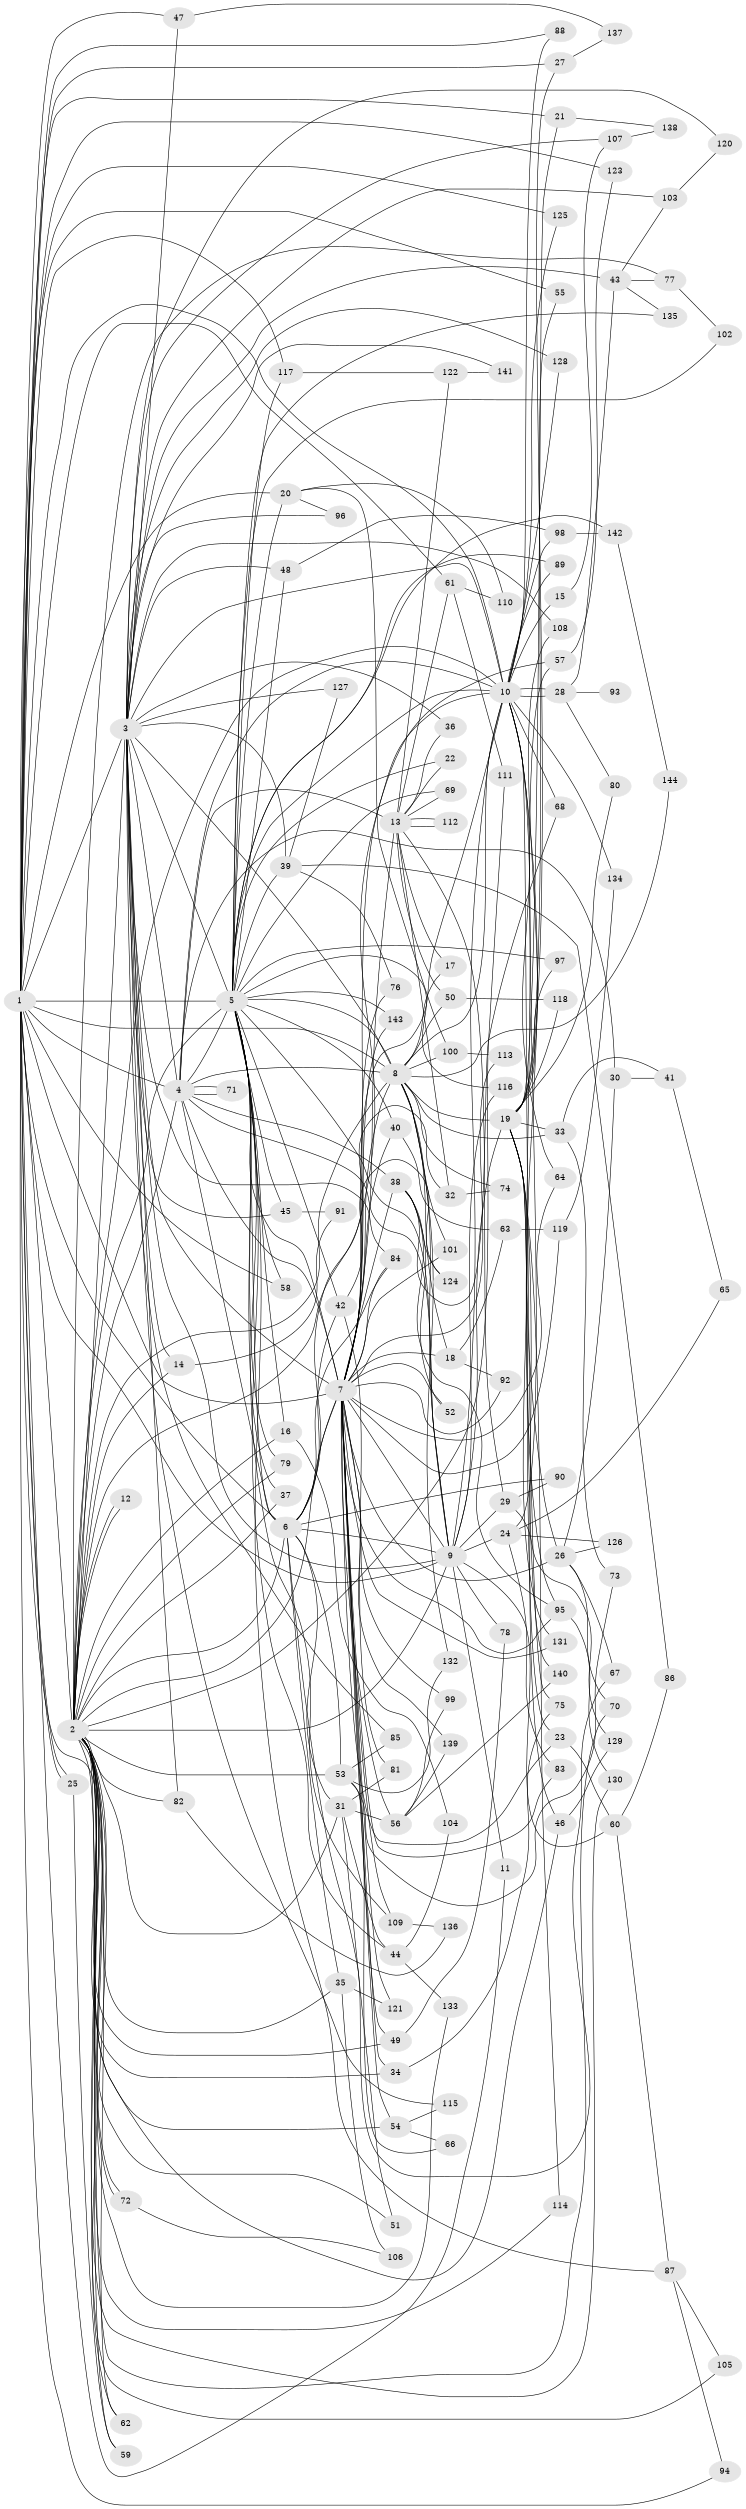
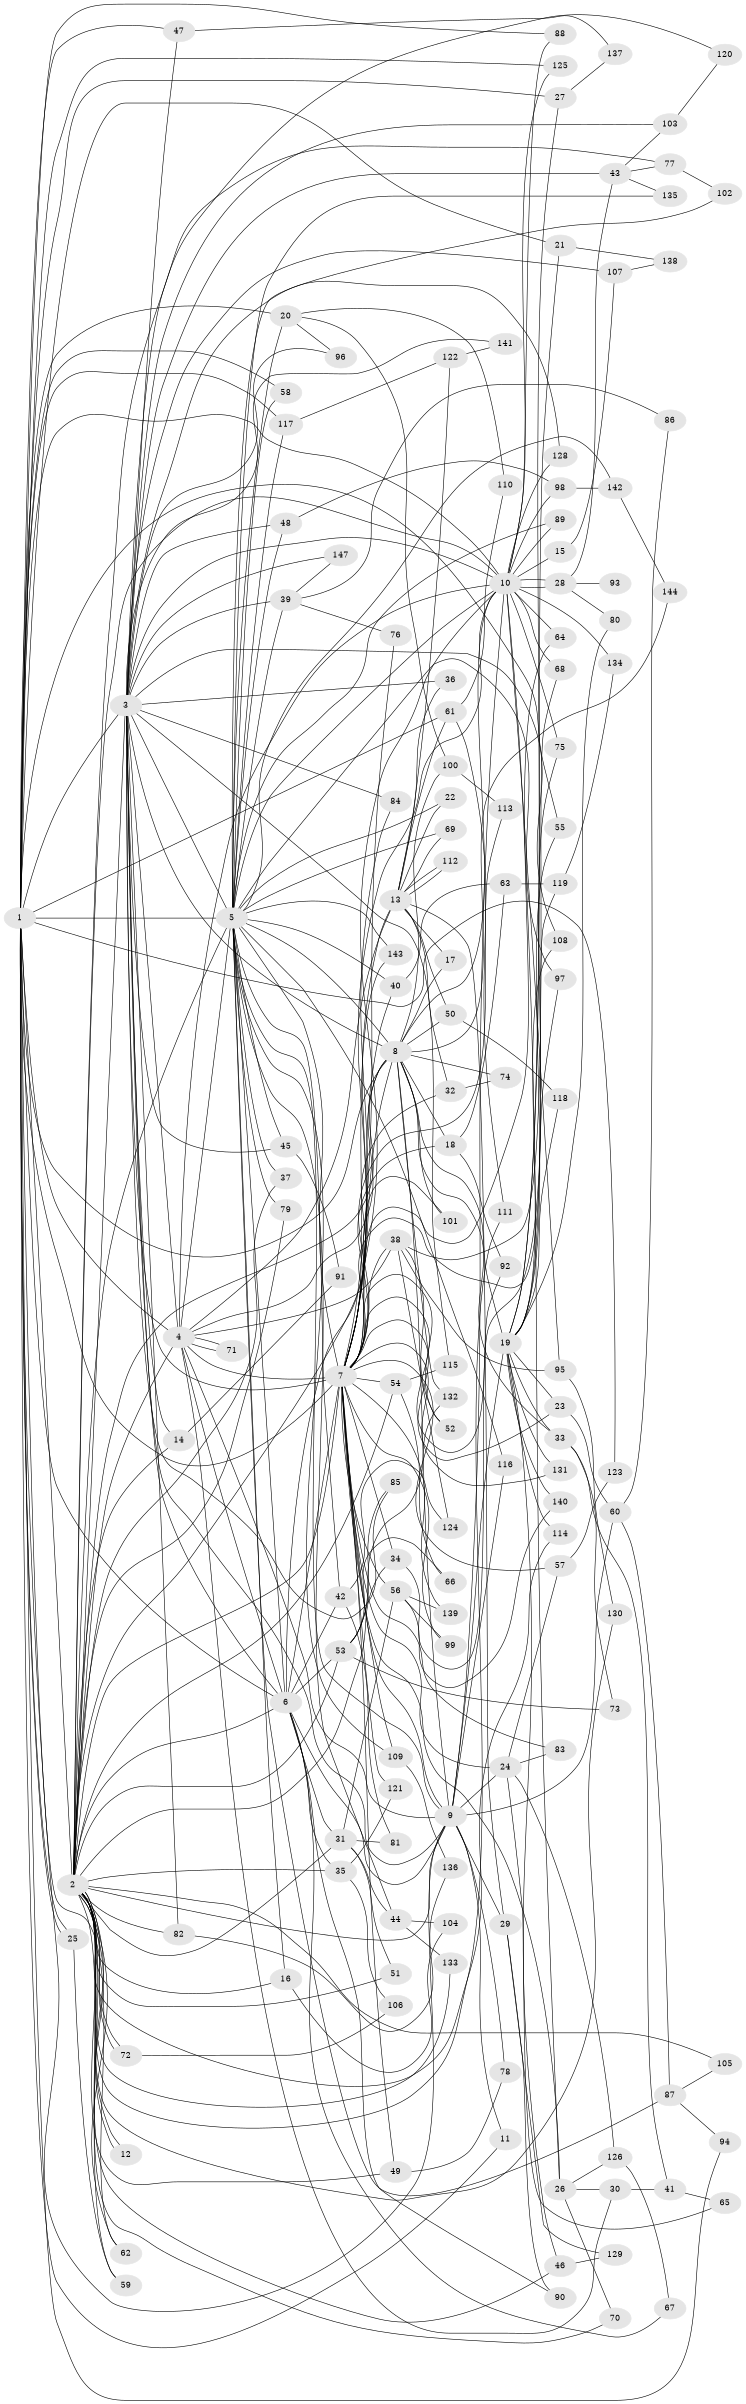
(341, 688) -> (341, 555)
(324, 1374) -> (141, 1221)
(397, 1581) -> (372, 1608)
(595, 1612) -> (655, 2229)
